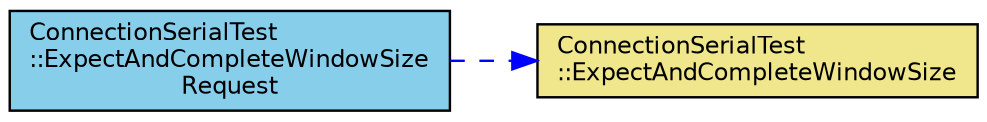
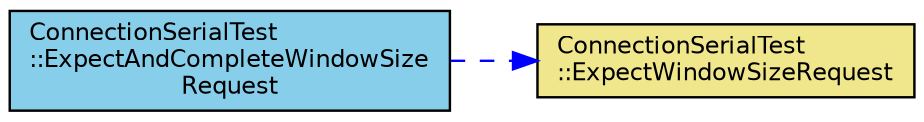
(758, 61) -> (726, 61)
